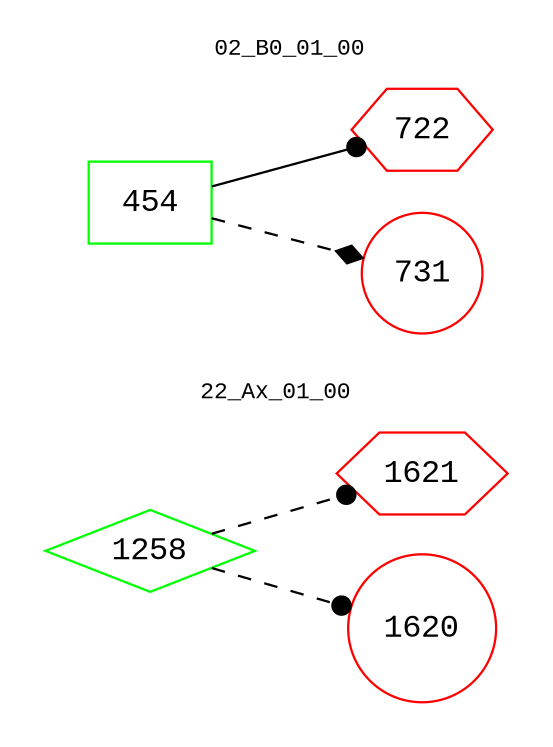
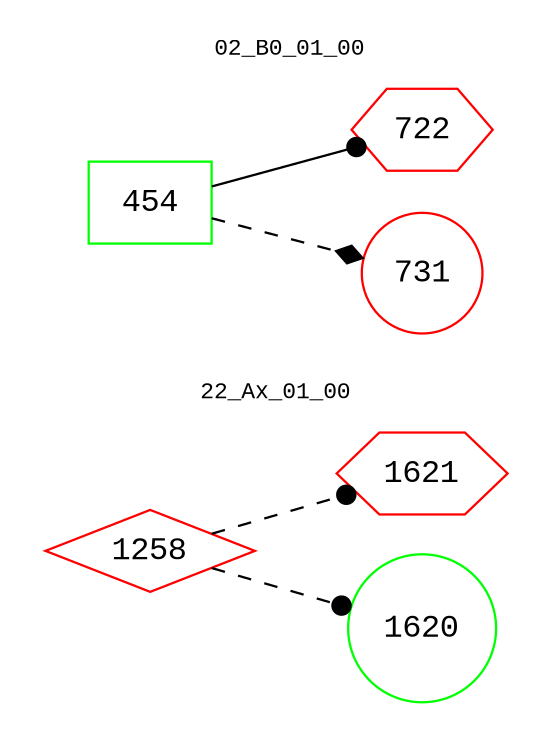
(150, 551) -> (150, 551)
(422, 628) -> (422, 628)
